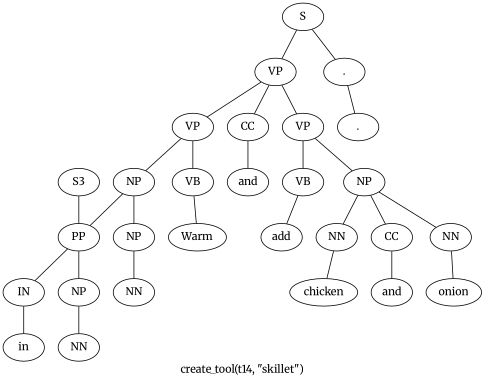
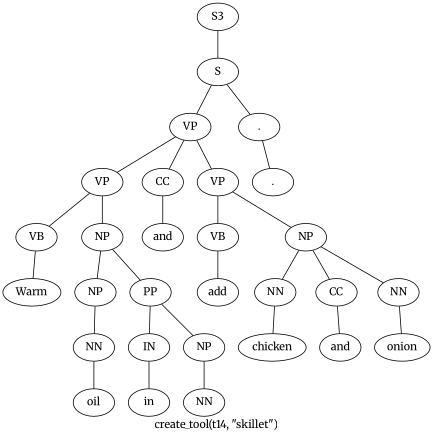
(79, 210) -> (218, 44)
none -> (94, 403)
